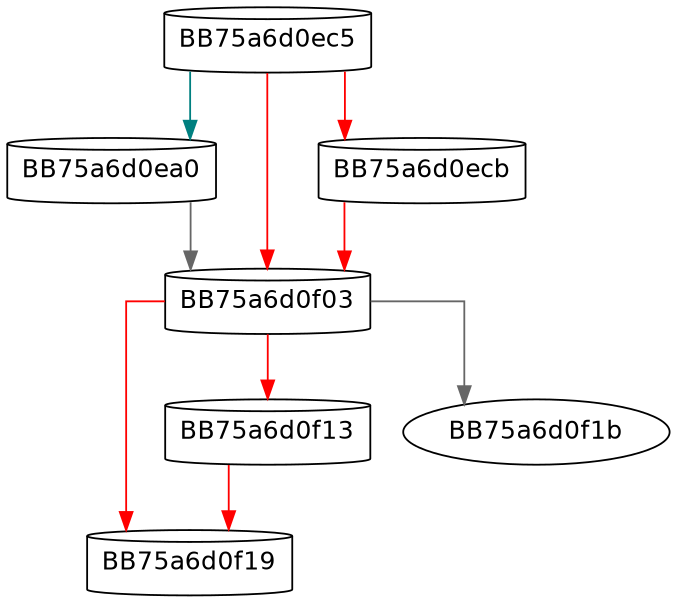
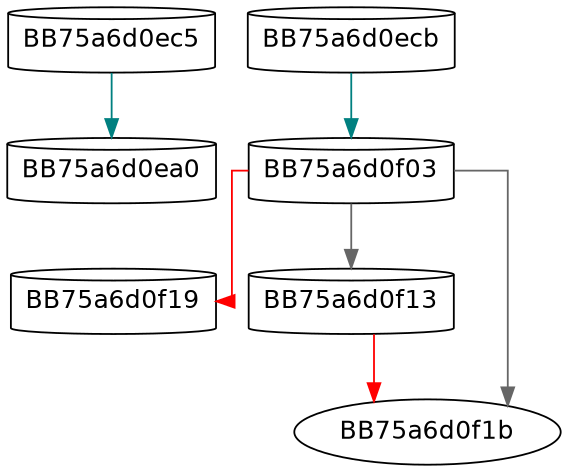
(345, 96) -> none
(267, 162) -> none
(191, 227) -> none
(344, 227) -> (351, 96)
(268, 357) -> (351, 227)
(229, 488) -> (374, 359)
